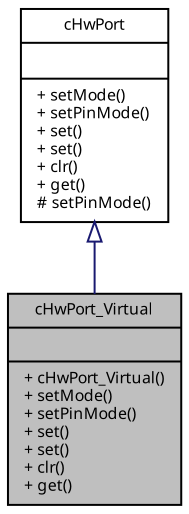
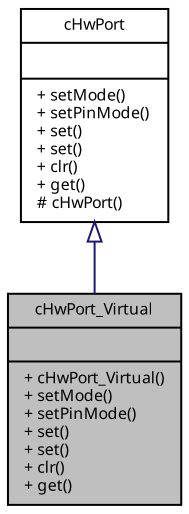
(95, 203) -> (80, 203)
